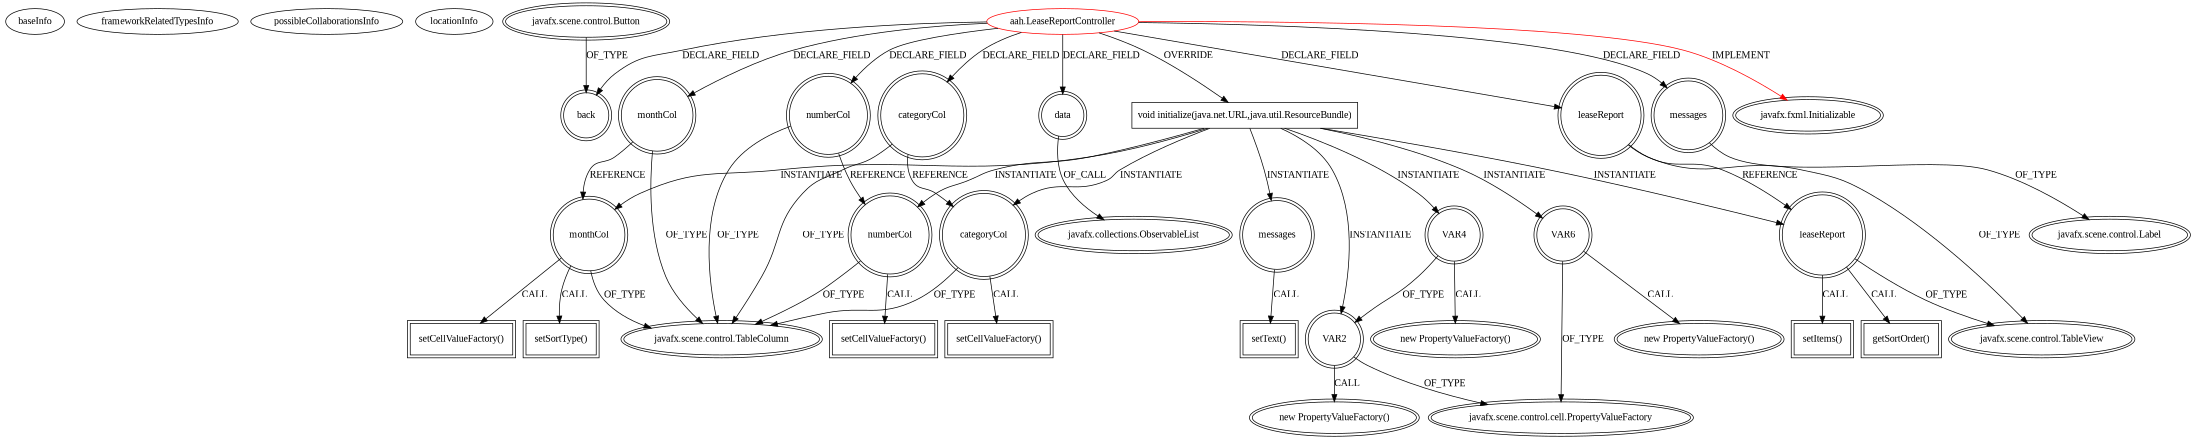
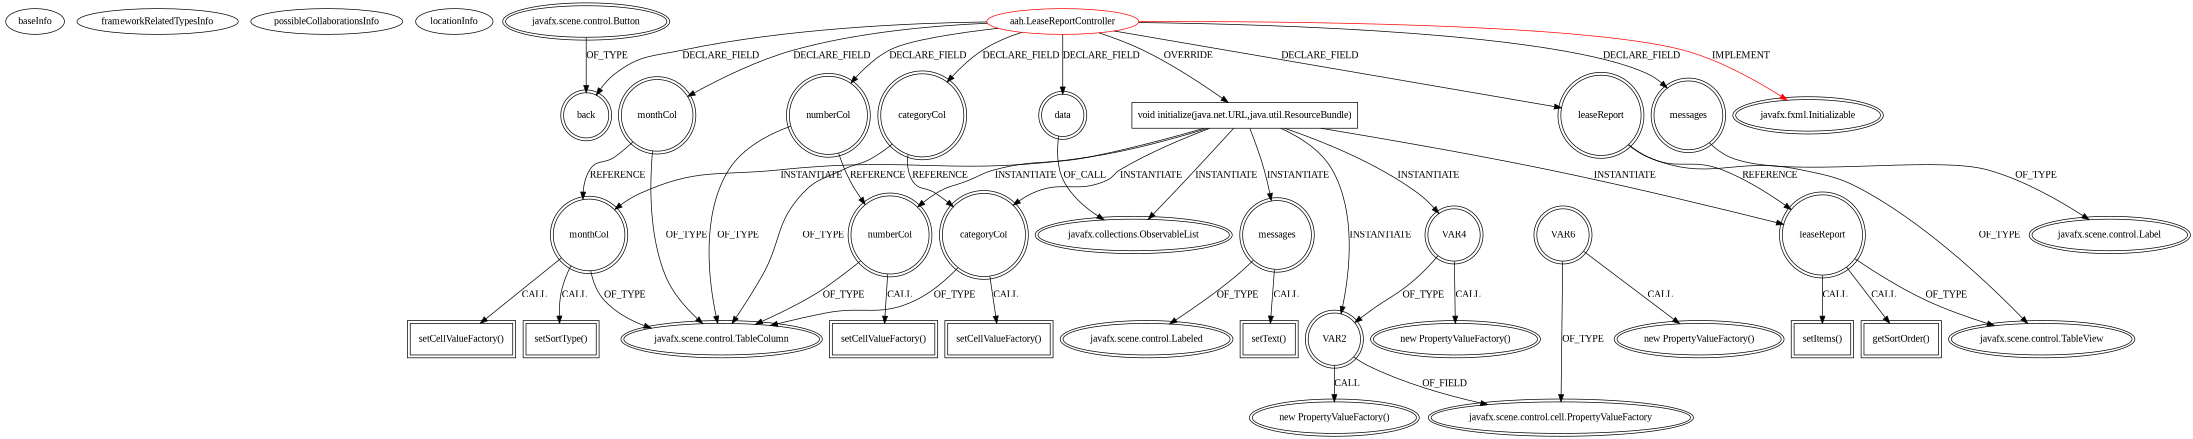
(1434, 159) -> (1194, 171)
none -> (1147, 339)
(1445, 384) -> (1445, 384)
